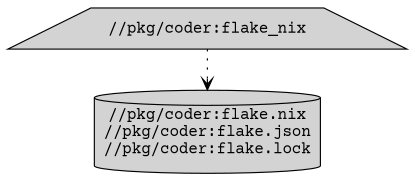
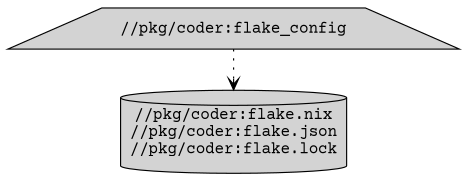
(207, 29) -> (234, 29)
